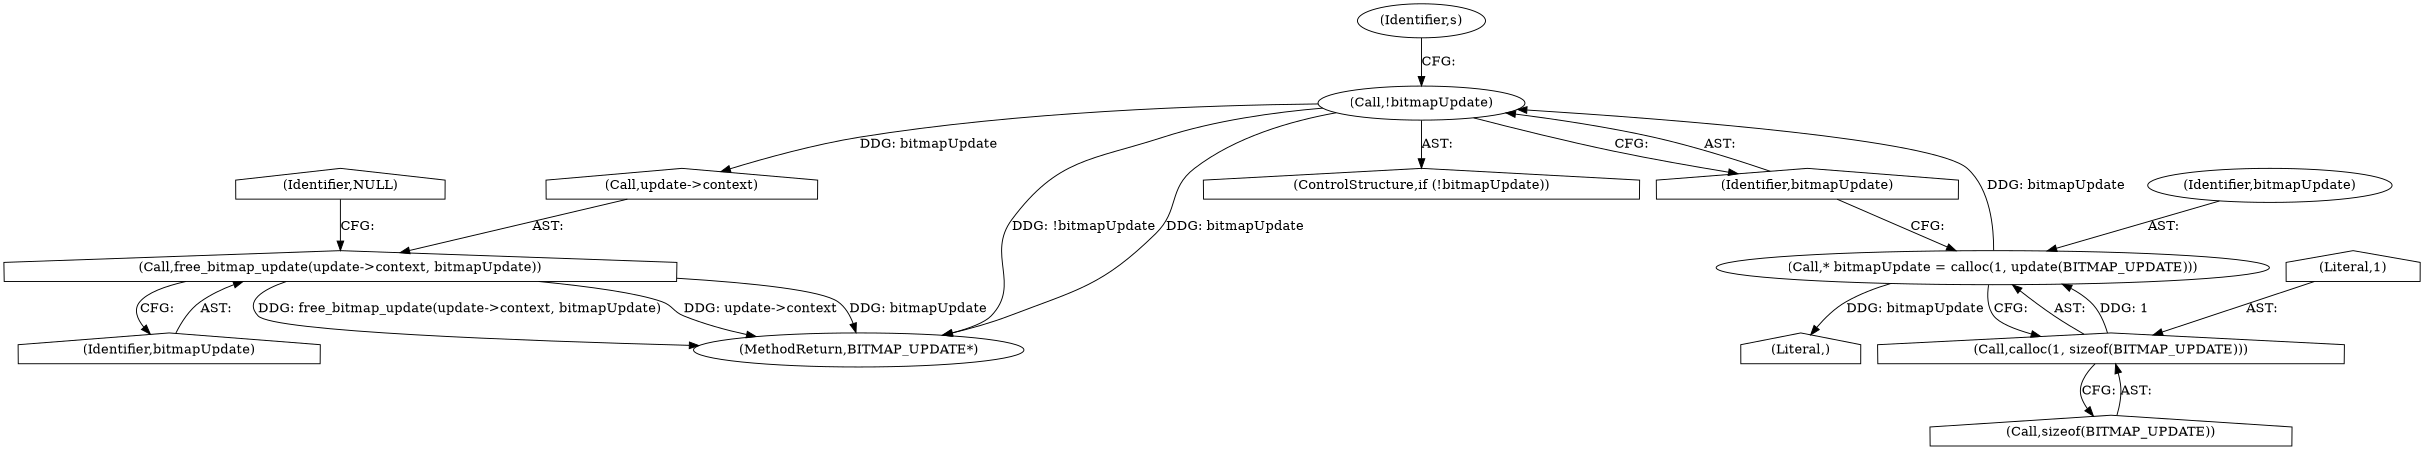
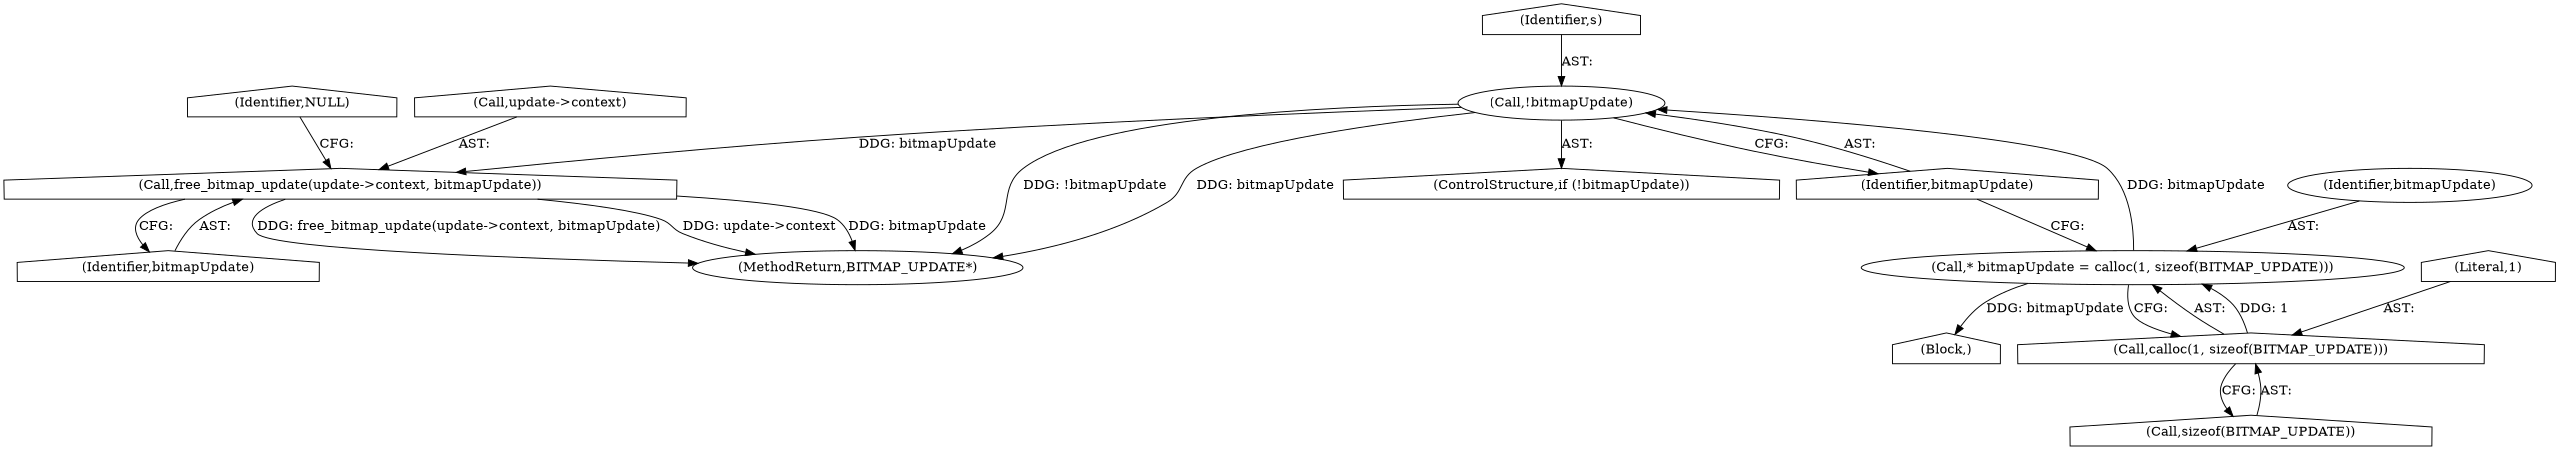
(1421, 21) -> (1561, 21)
(1441, 62) -> (1579, 62)
(1022, 118) -> (963, 130)
(1993, 268) -> (2133, 268)
(1801, 350) -> (1946, 350)
